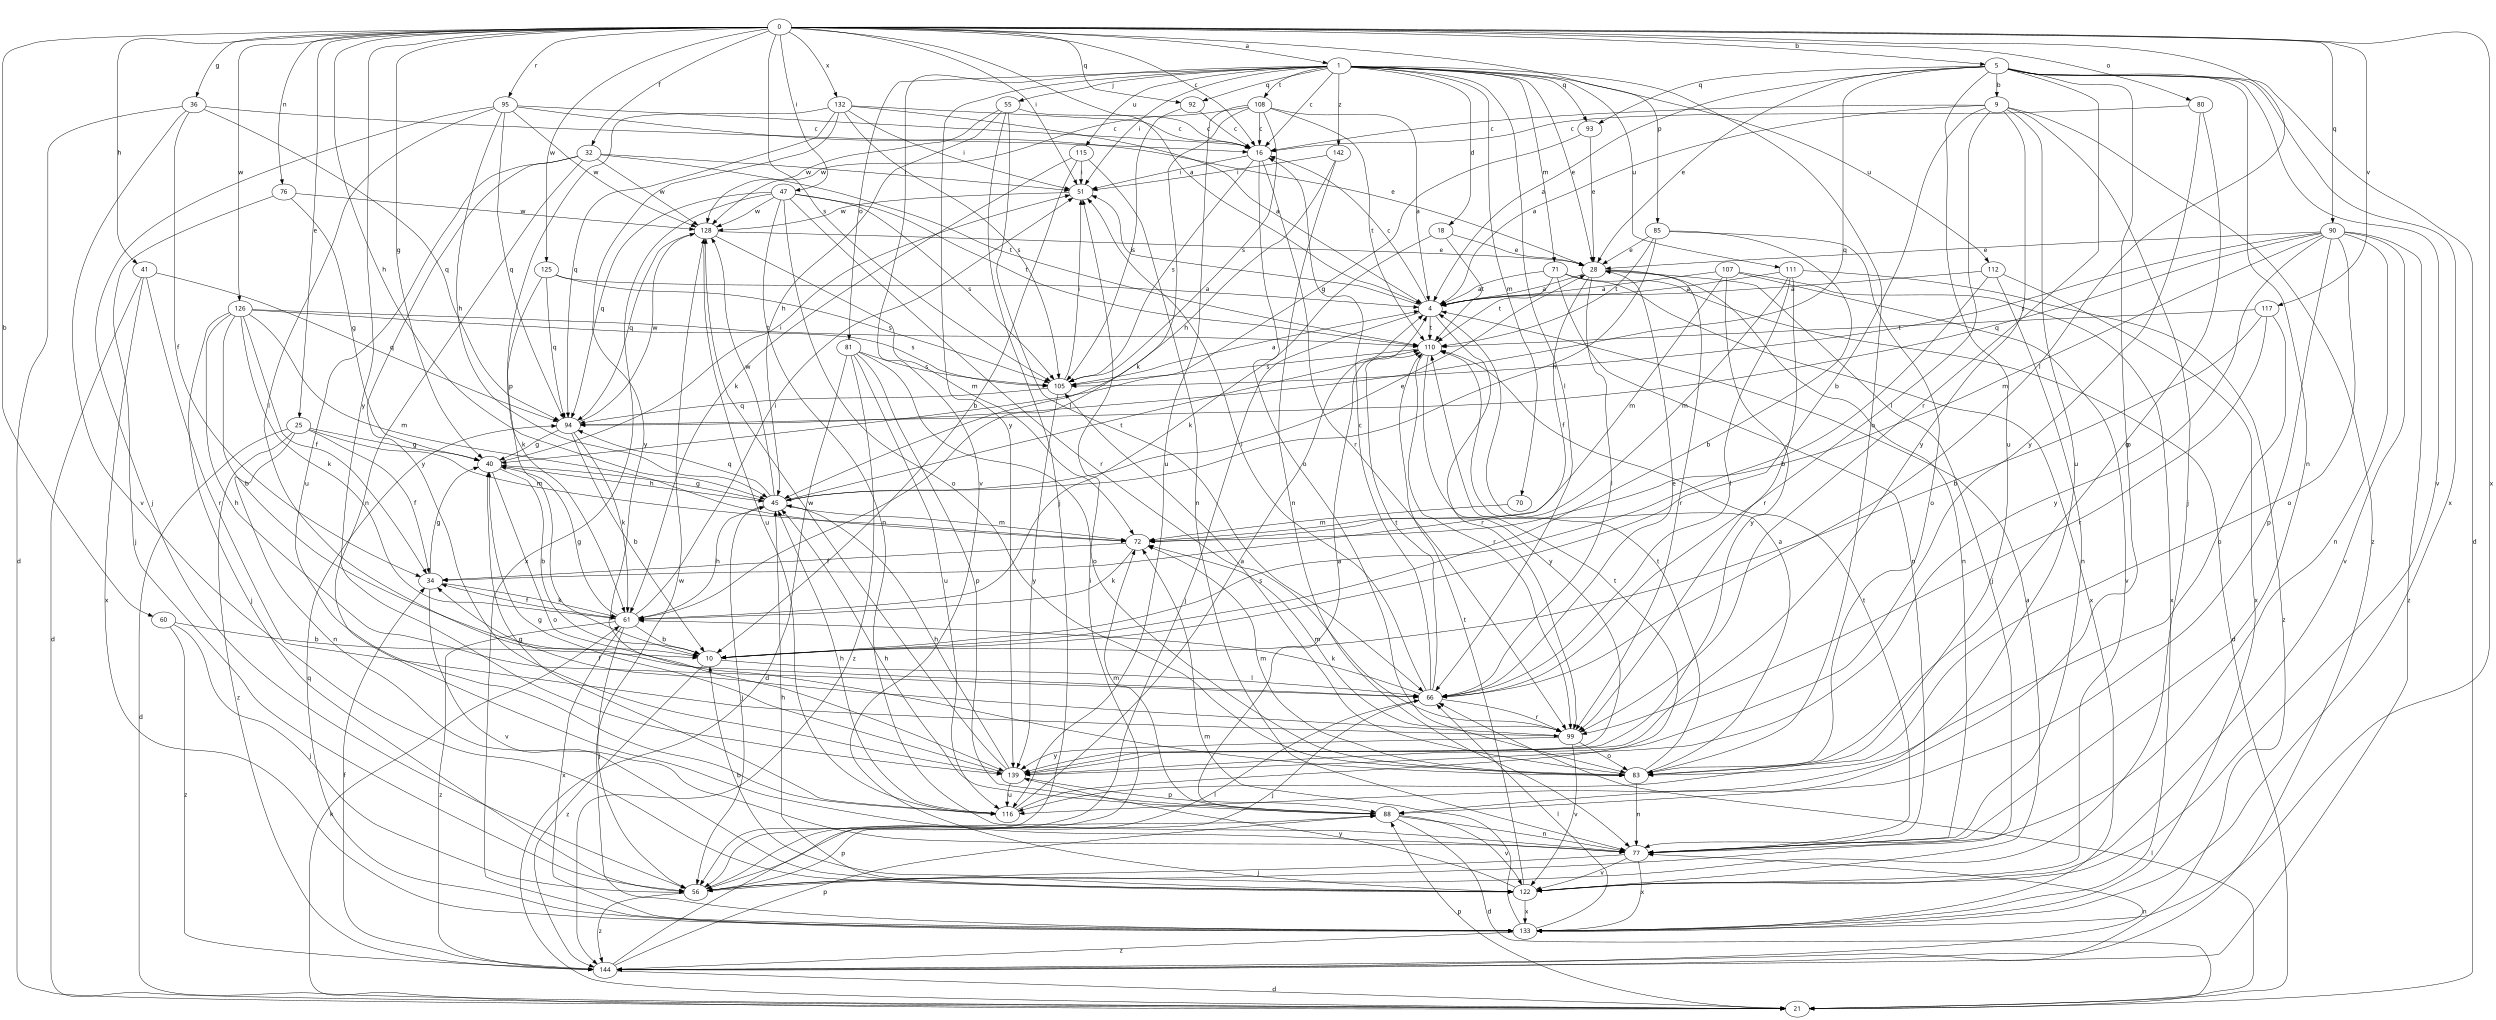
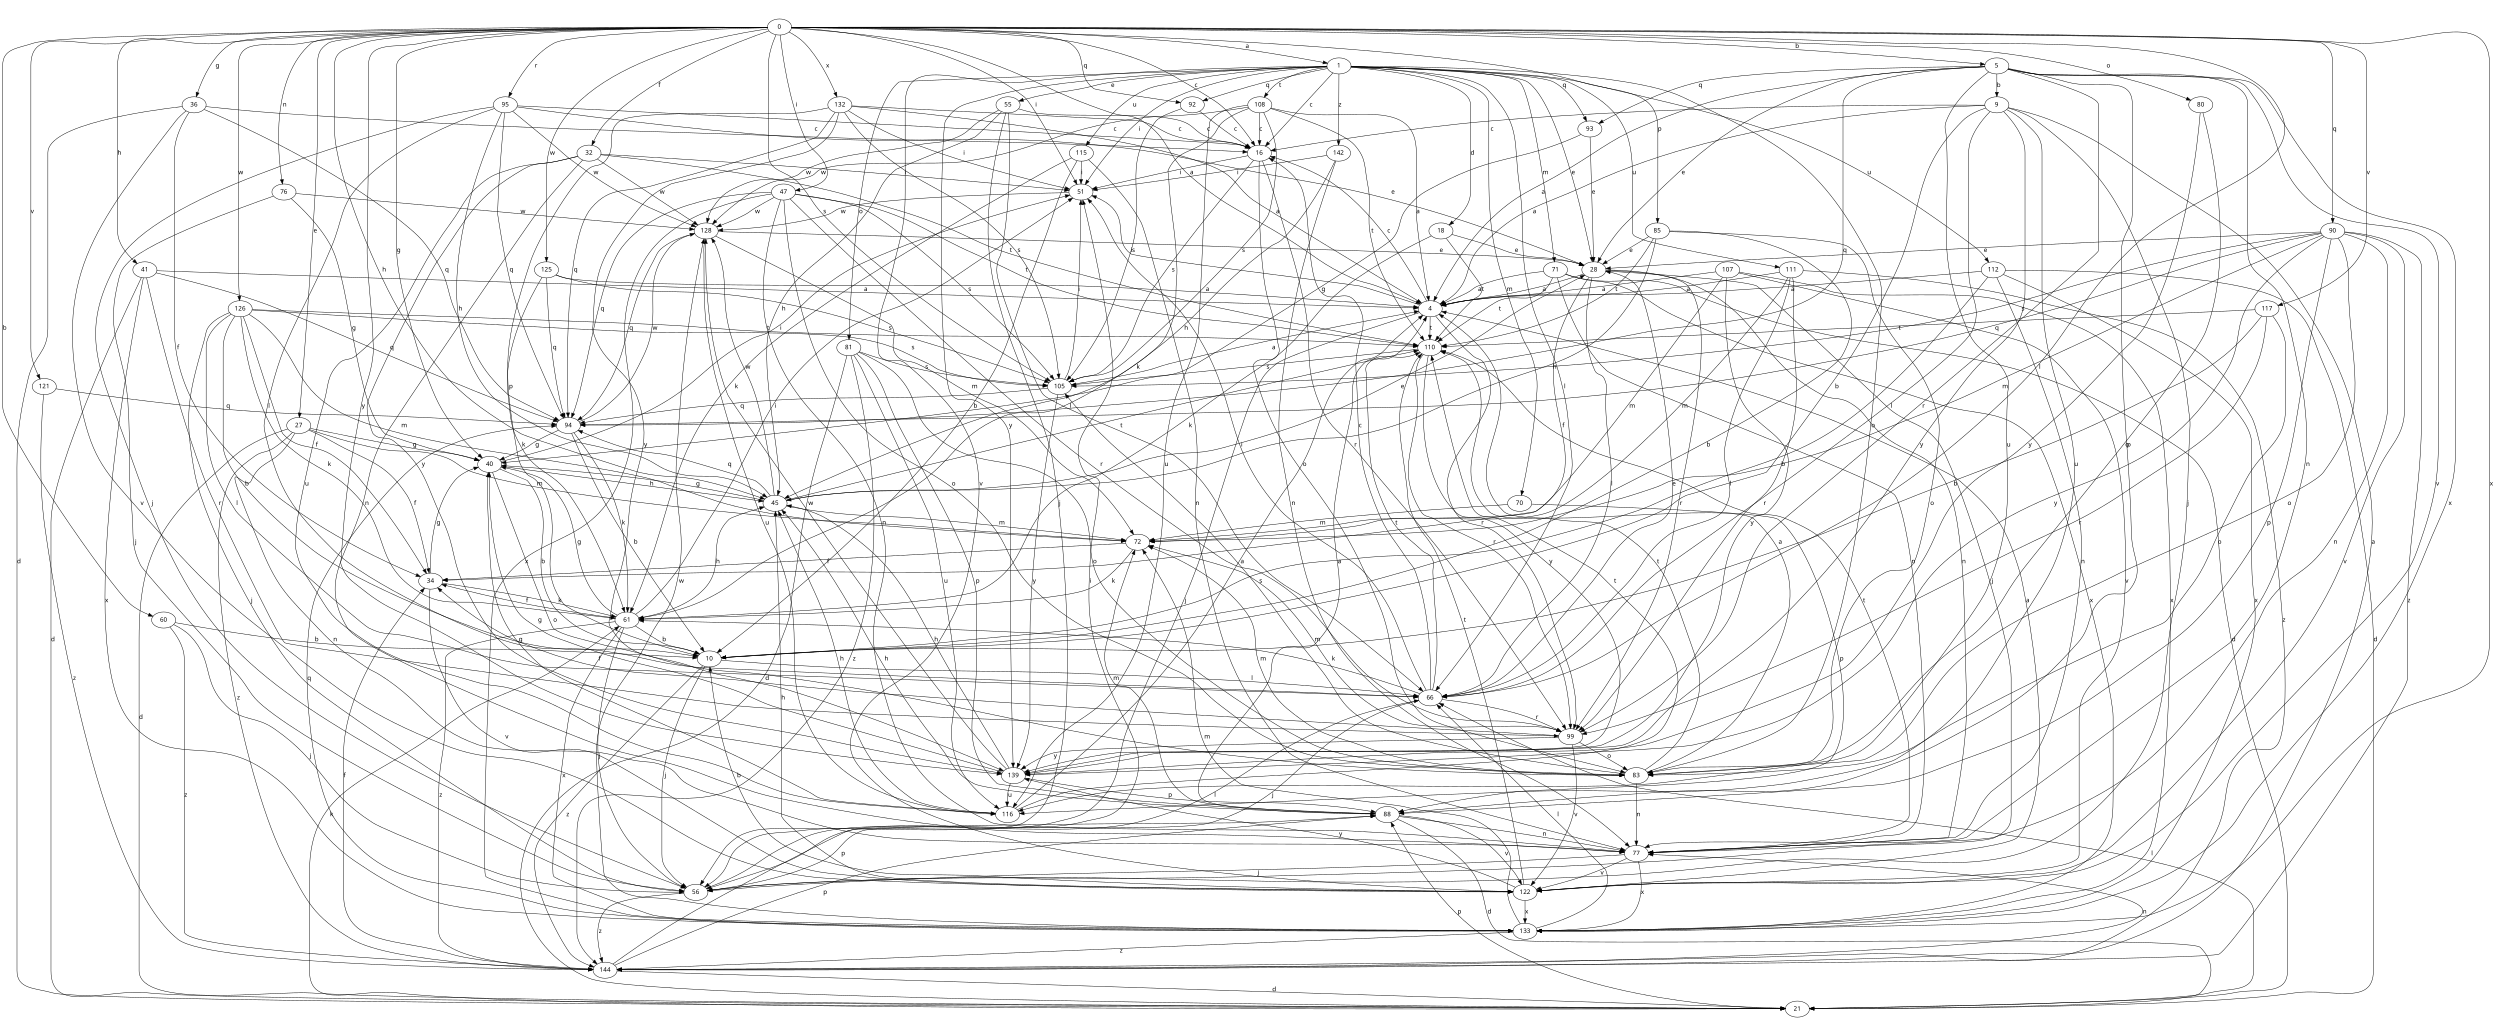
(1113, 85) -> (1113, 85)
(1731, 114) -> none
none -> (785, 290)
none -> (44, 387)
(299, 425) -> (299, 425)
(237, 503) -> (237, 503)
(2373, 542) -> (2373, 542)
(2473, 632) -> (2373, 772)
(742, 711) -> (663, 775)
none -> (1842, 726)
